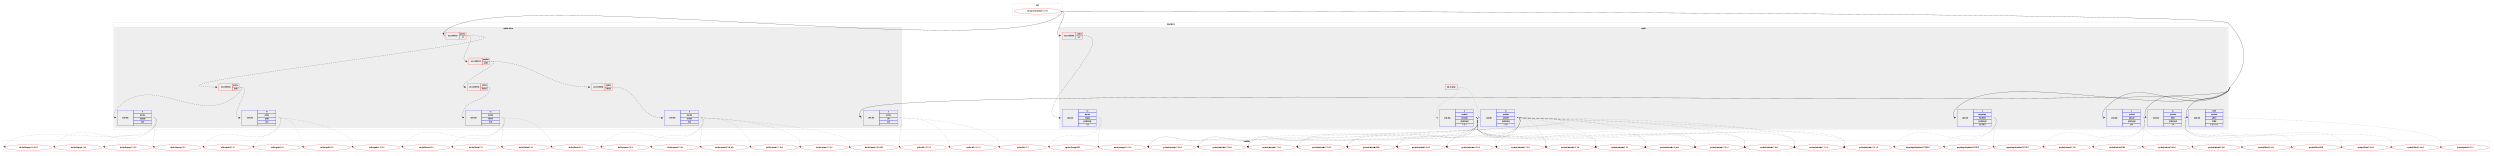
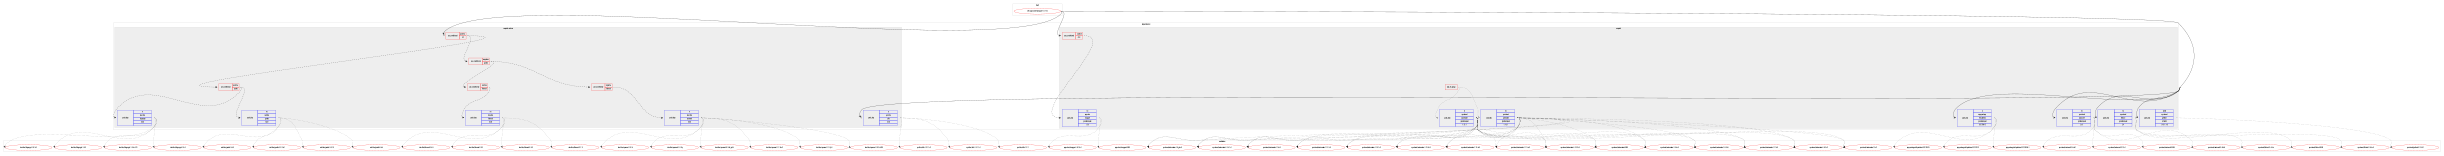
(2266, 148) -> none
